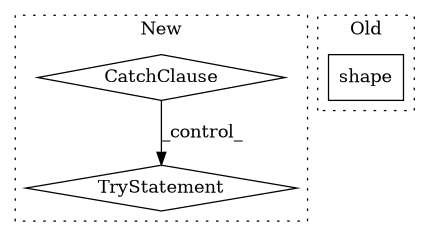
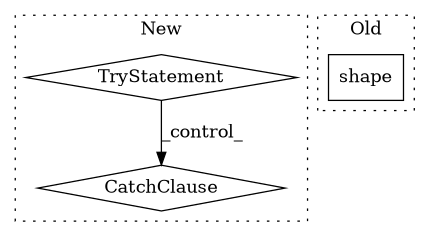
(161, 126) -> (161, 126)
